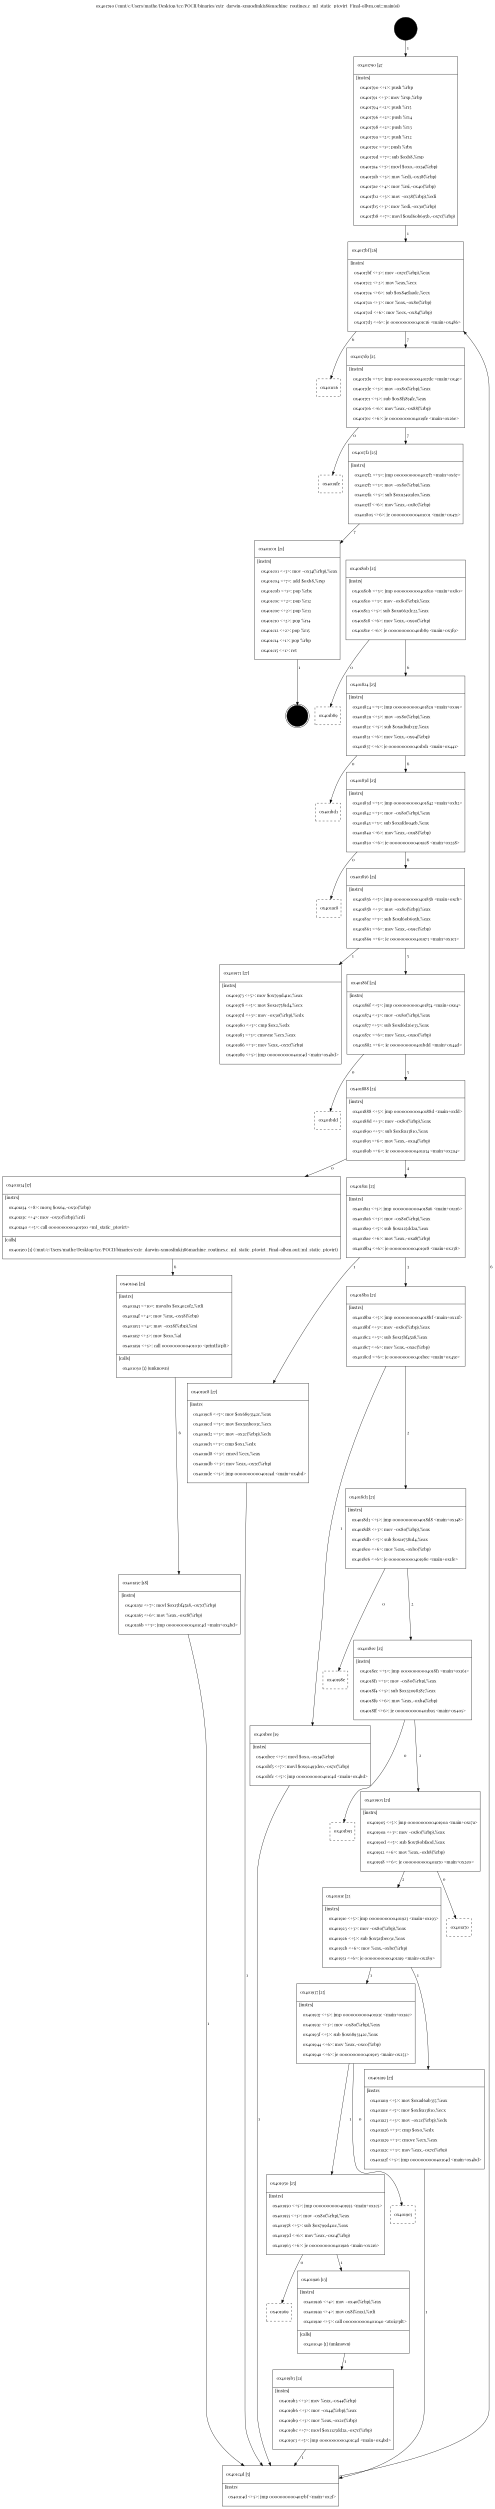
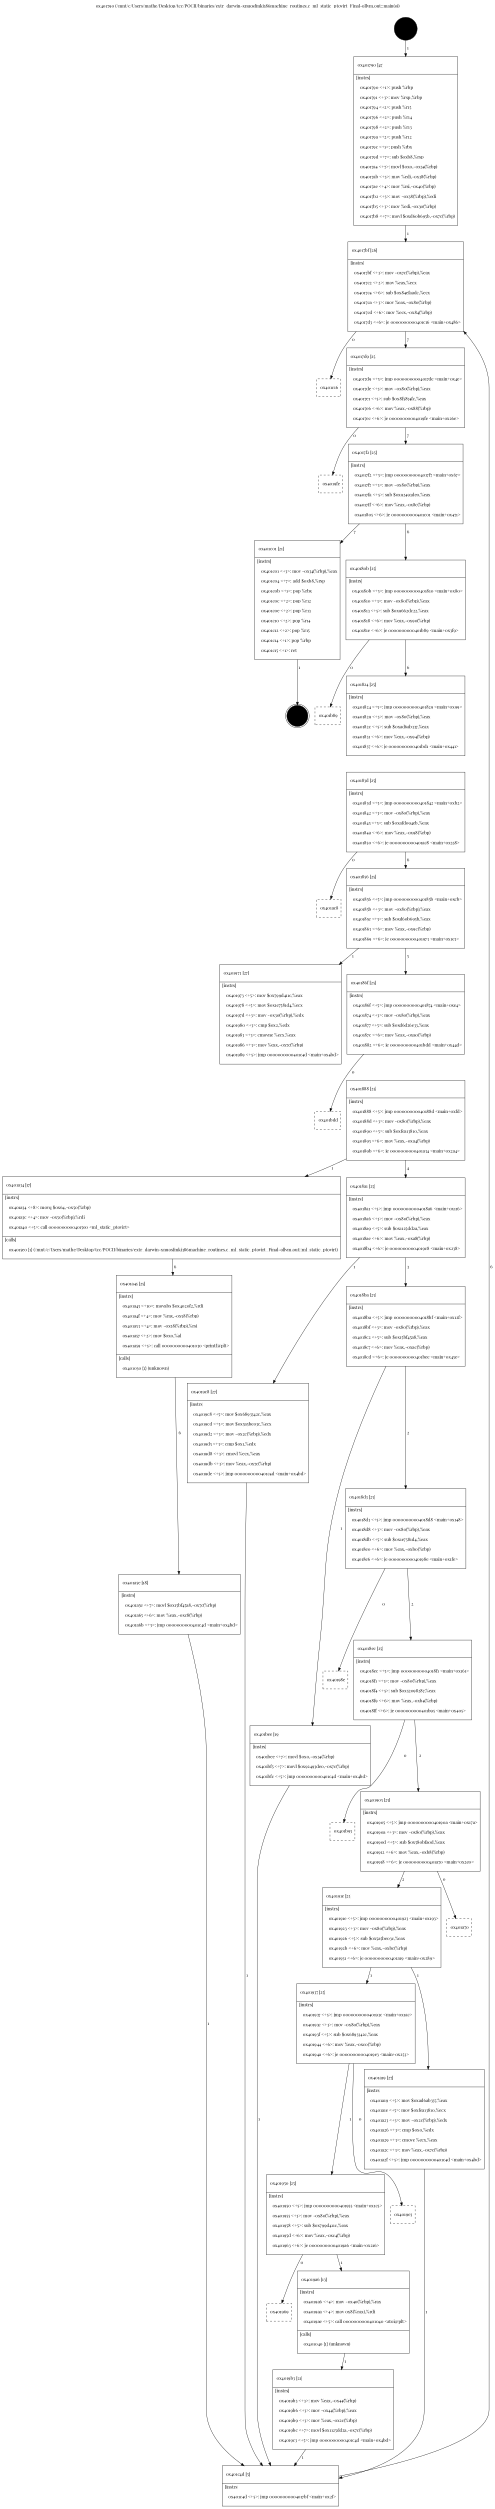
(353, 340) -> (353, 340)
none -> (406, 540)
(406, 762) -> none
(328, 812) -> none
(406, 1066) -> none
(332, 1168) -> (332, 1168)
